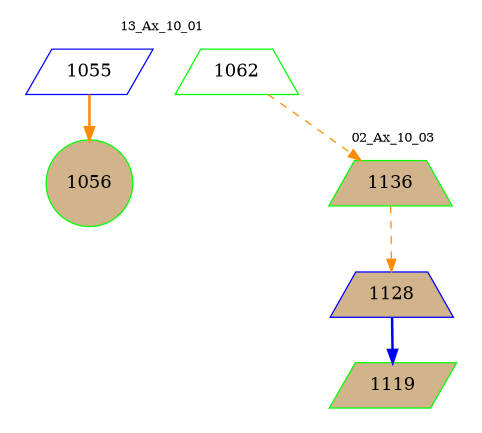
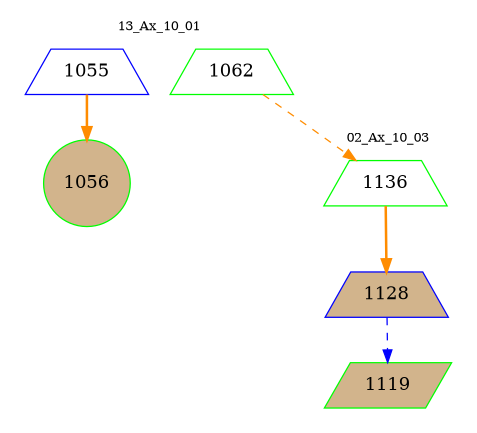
(89, 72) -> (87, 72)
(391, 183) -> (385, 183)
(391, 232) -> (386, 232)
(392, 334) -> (387, 334)
